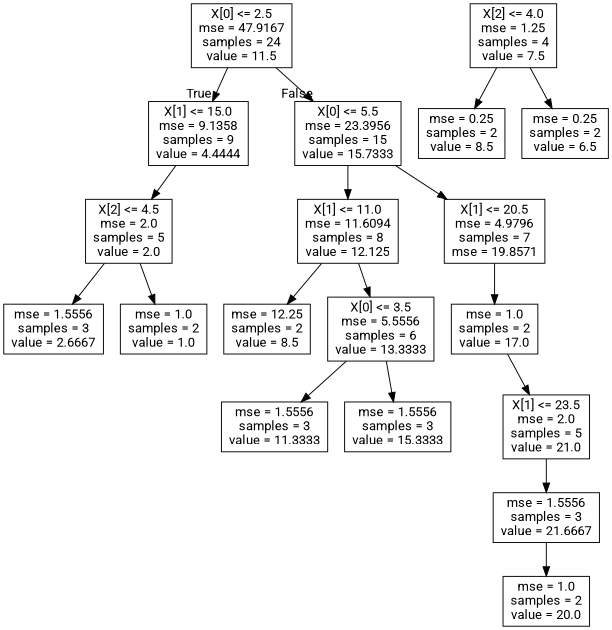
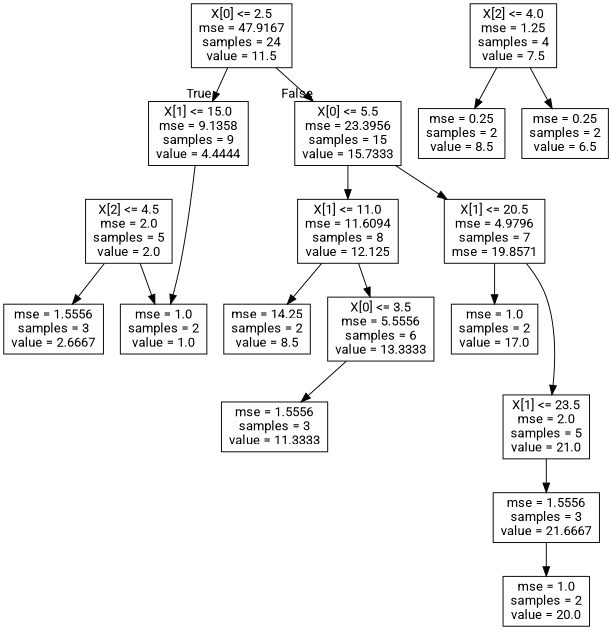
(166, 178) -> (186, 231)
(267, 329) -> (267, 329)
(516, 370) -> (552, 321)
(398, 427) -> none
